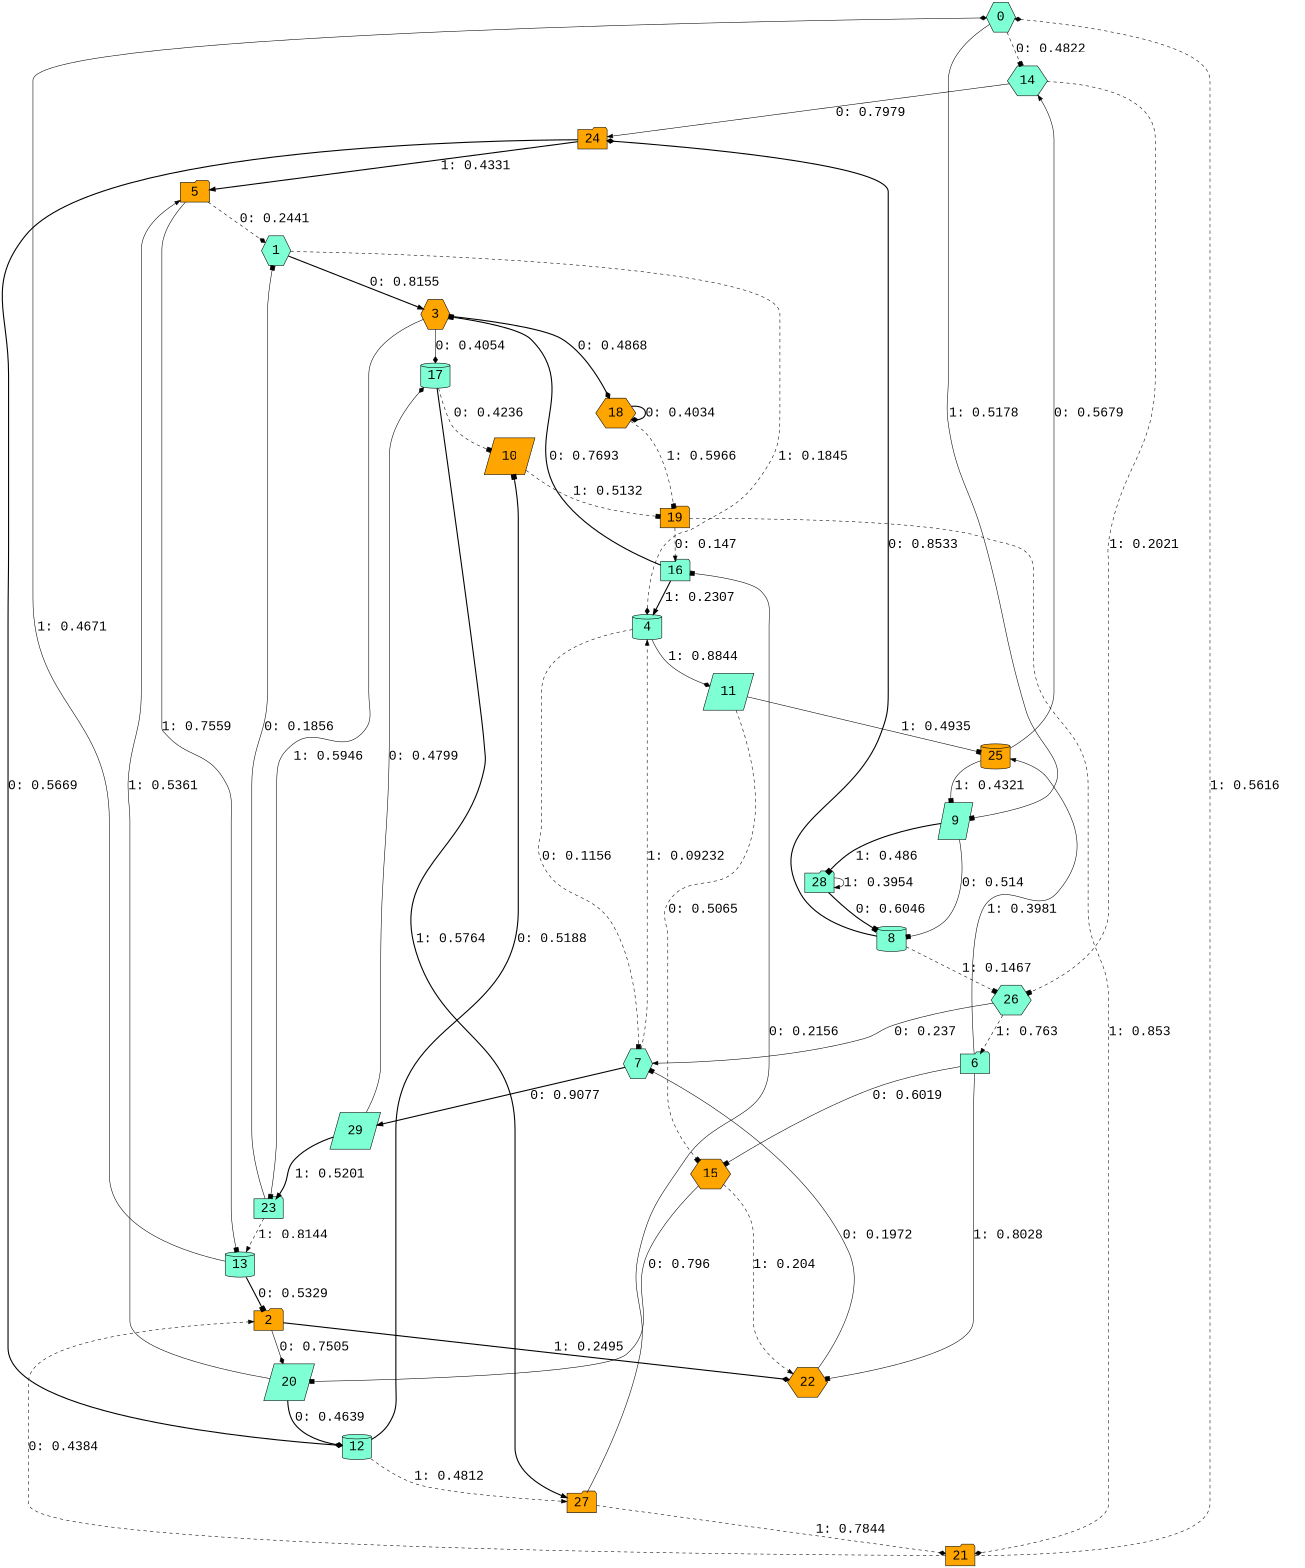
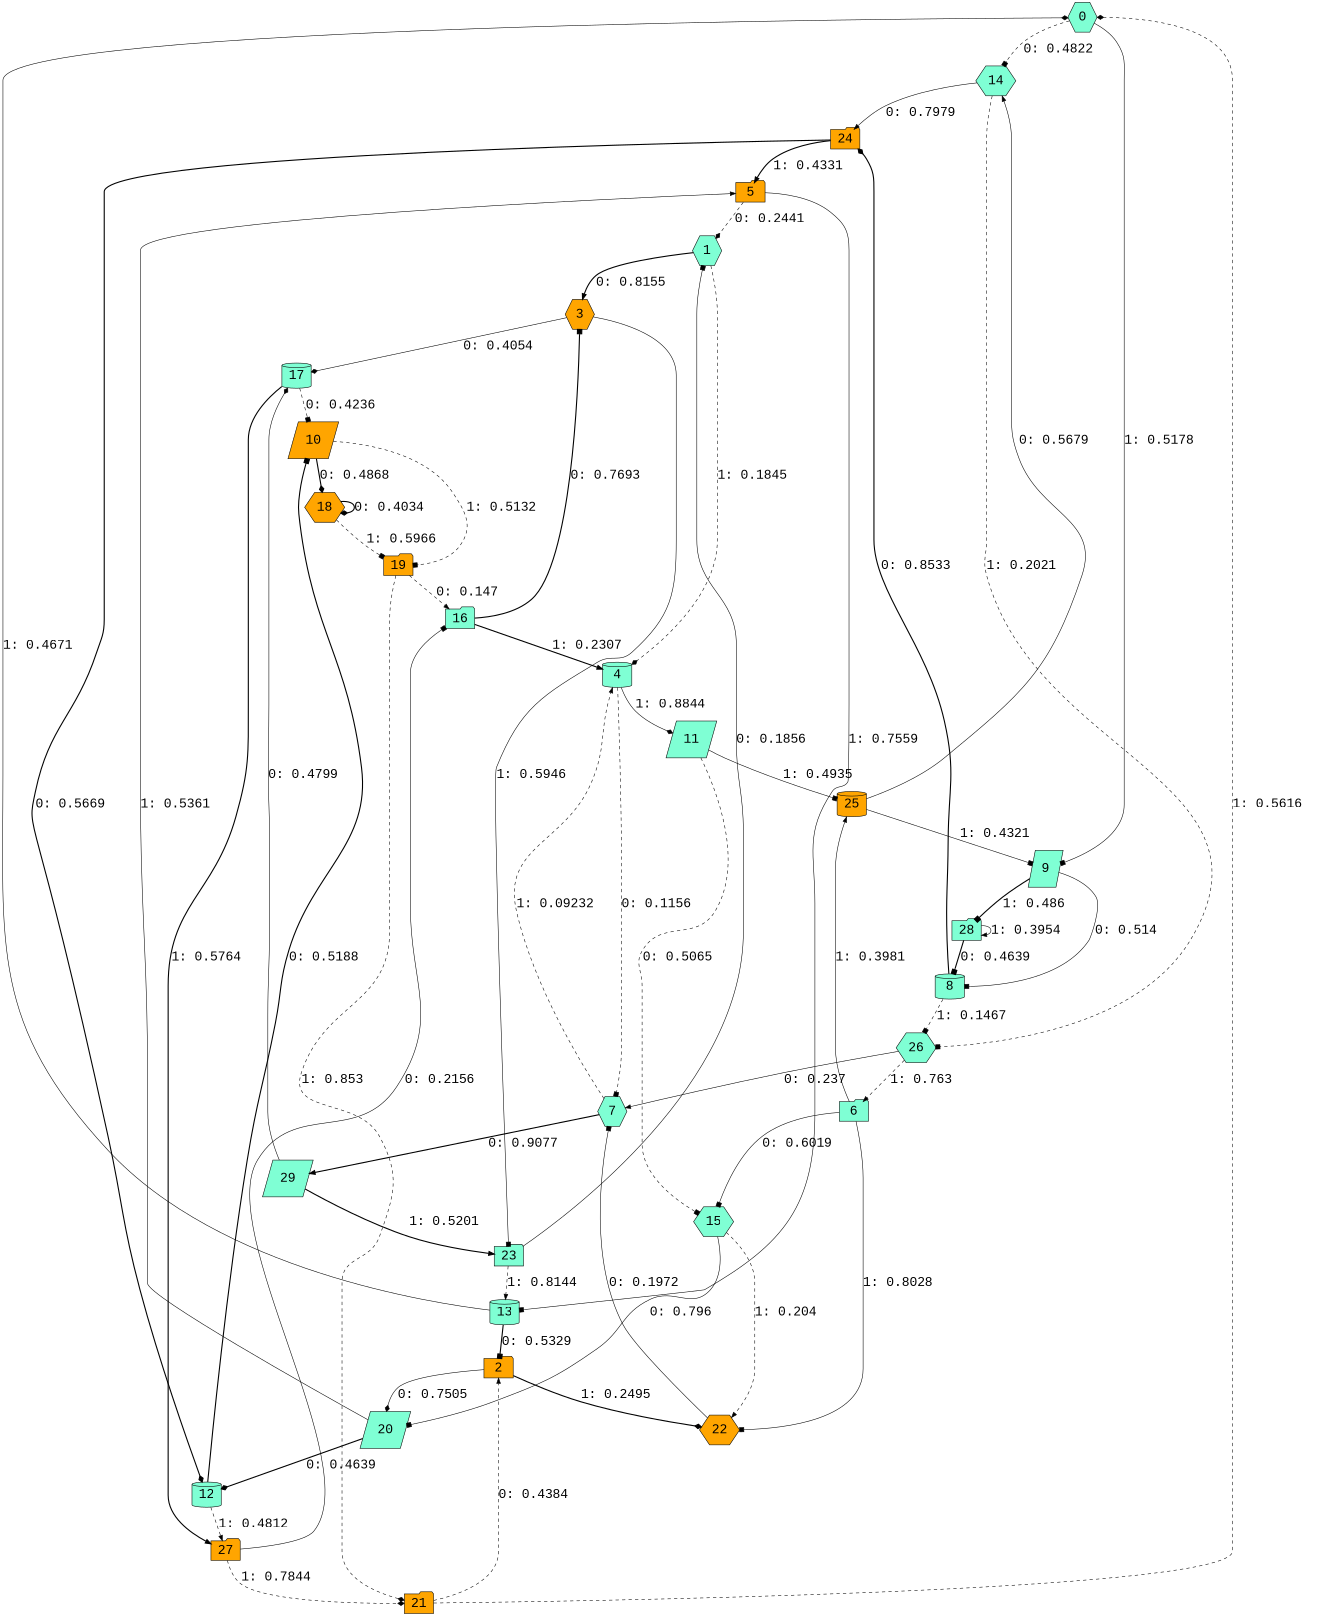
(541, 331) -> (319, 472)
(902, 909) -> (1007, 957)
(711, 1174) -> (714, 1222)
